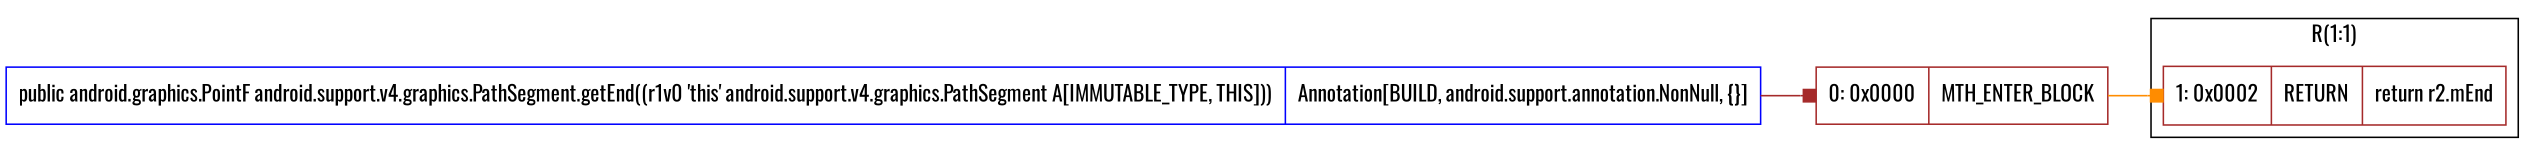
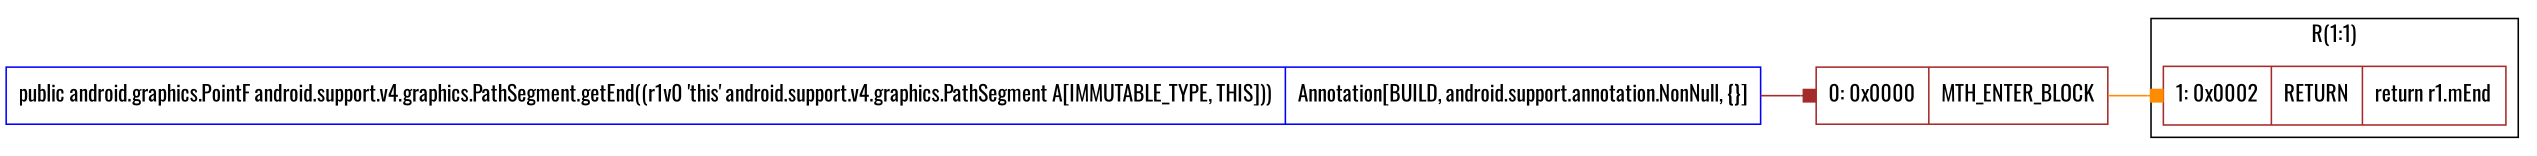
(2434, 95) -> (2433, 95)
